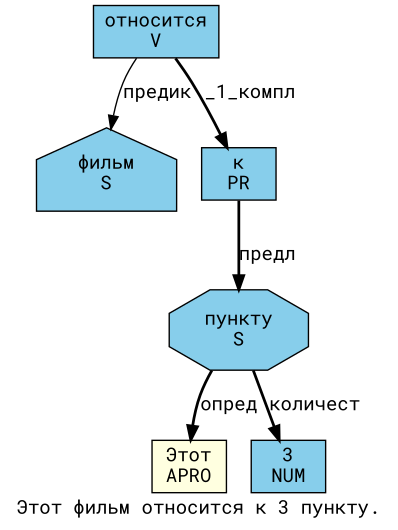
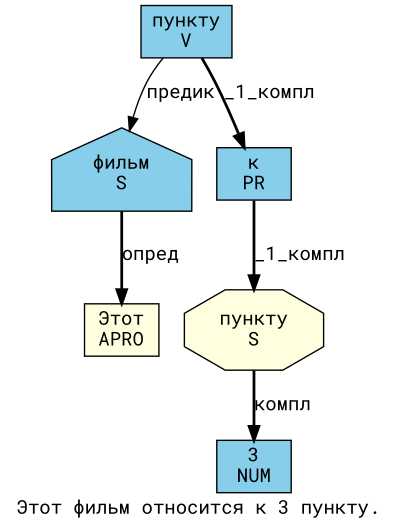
(156, 32) -> (186, 32)
(268, 255) -> (300, 255)
(239, 330) -> (254, 330)
(199, 397) -> (122, 250)
(315, 405) -> (283, 405)
